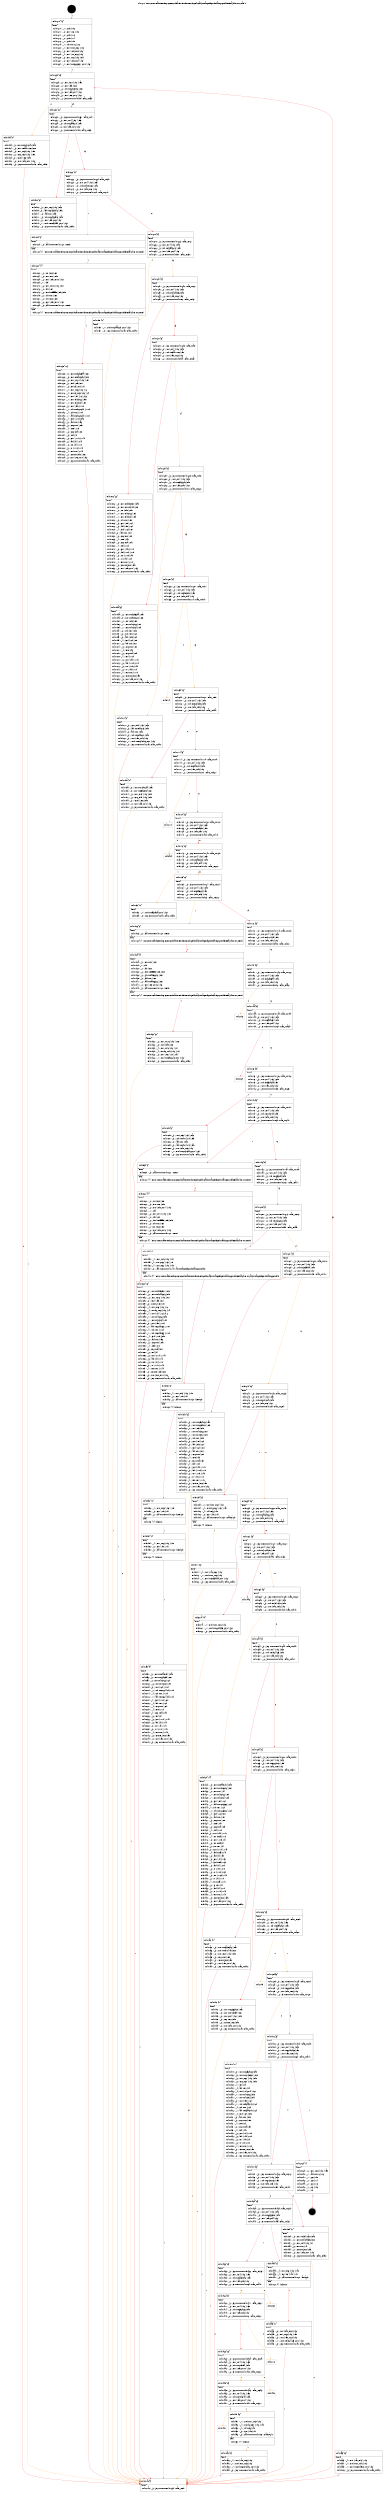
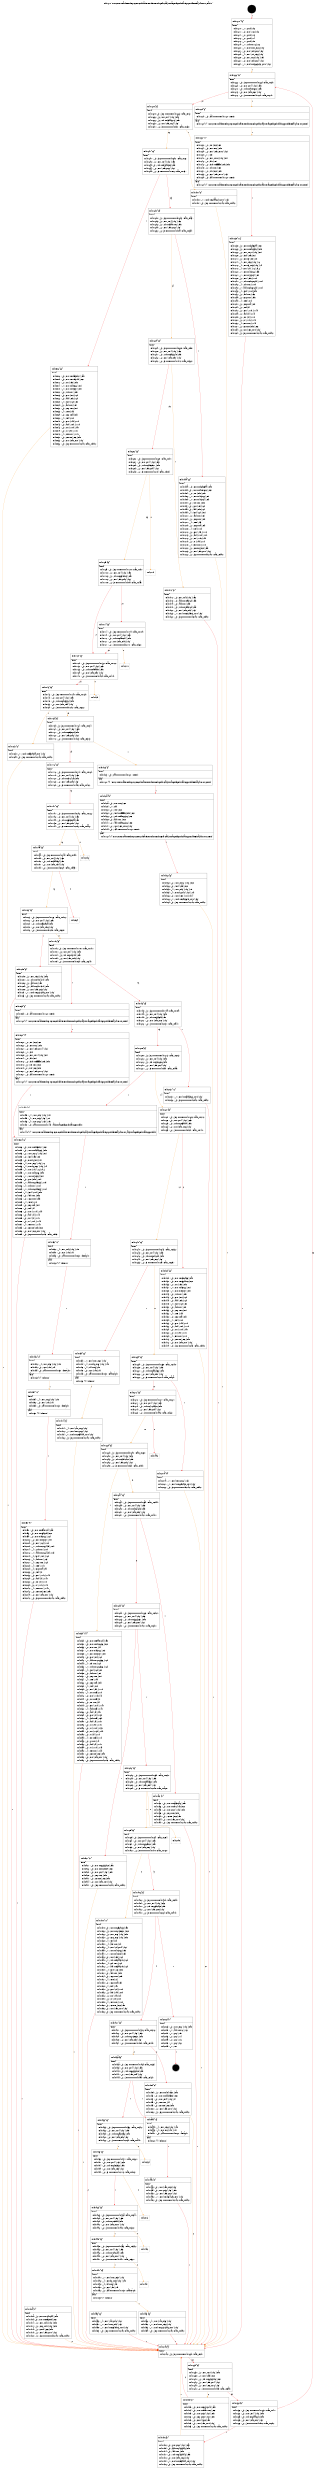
(72, 69) -> (252, 69)
(170, 745) -> (97, 617)
none -> (187, 1095)
